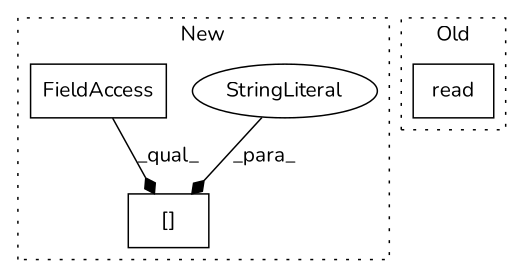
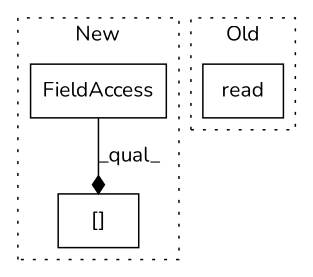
(285, 91) -> none
